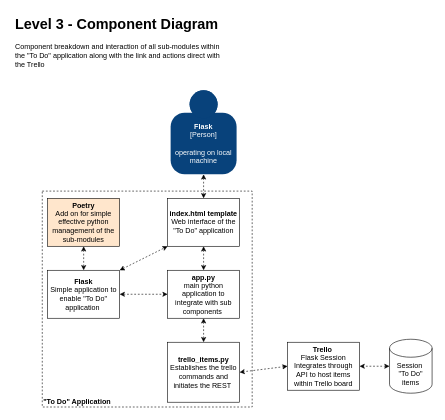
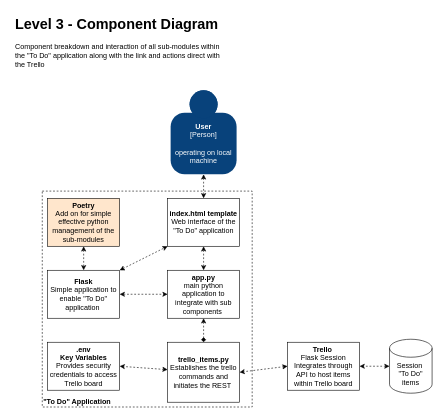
(204, 144) -> (204, 144)
(204, 336) -> (204, 336)
none -> (84, 366)
none -> (154, 369)
